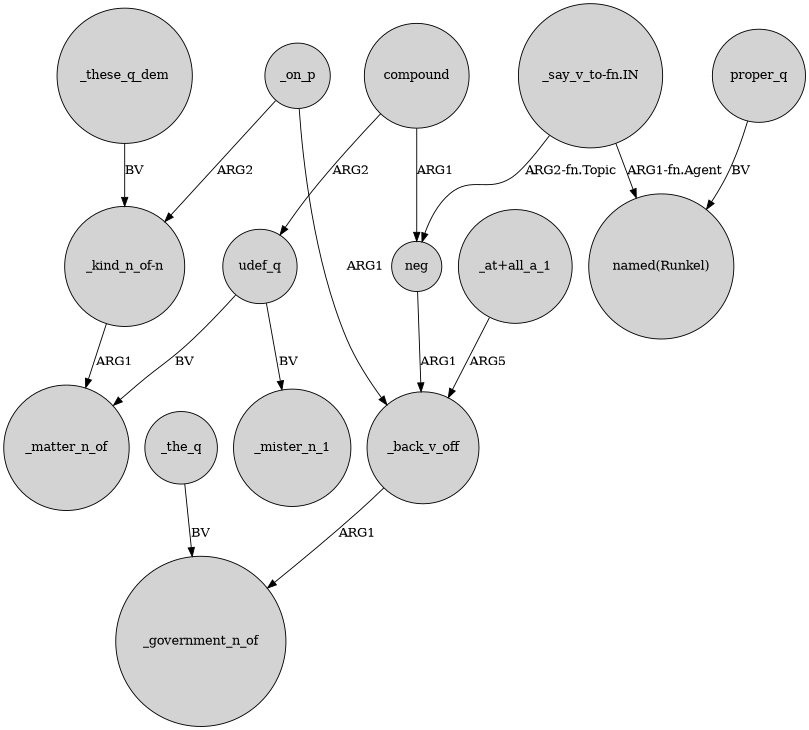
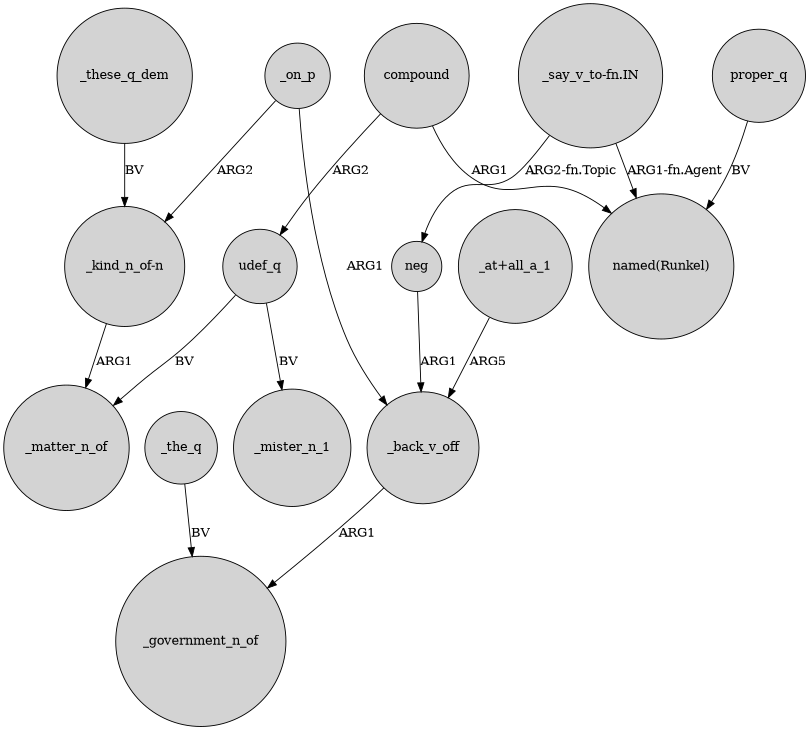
(417, 180) -> (506, 189)
